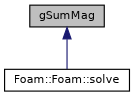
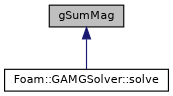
(67, 80) -> (87, 80)
